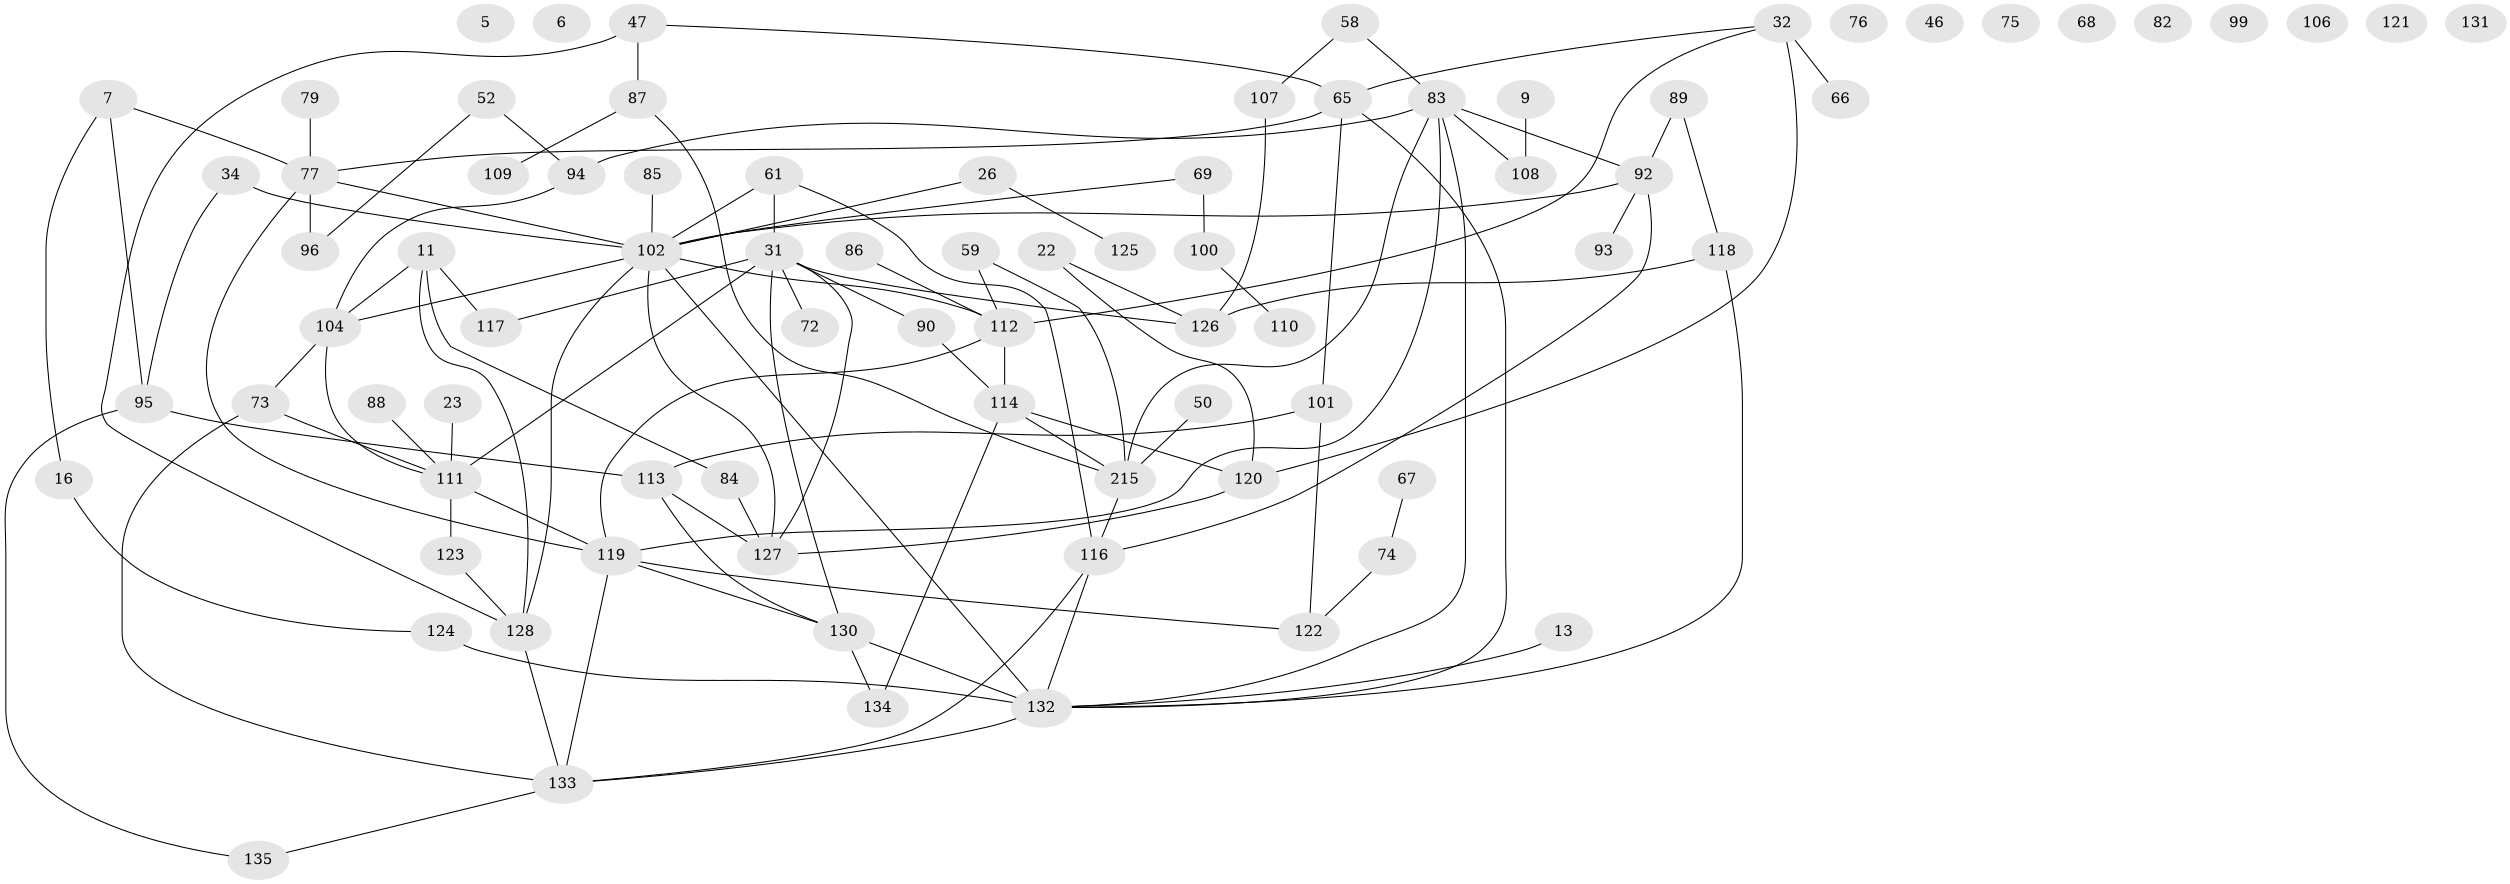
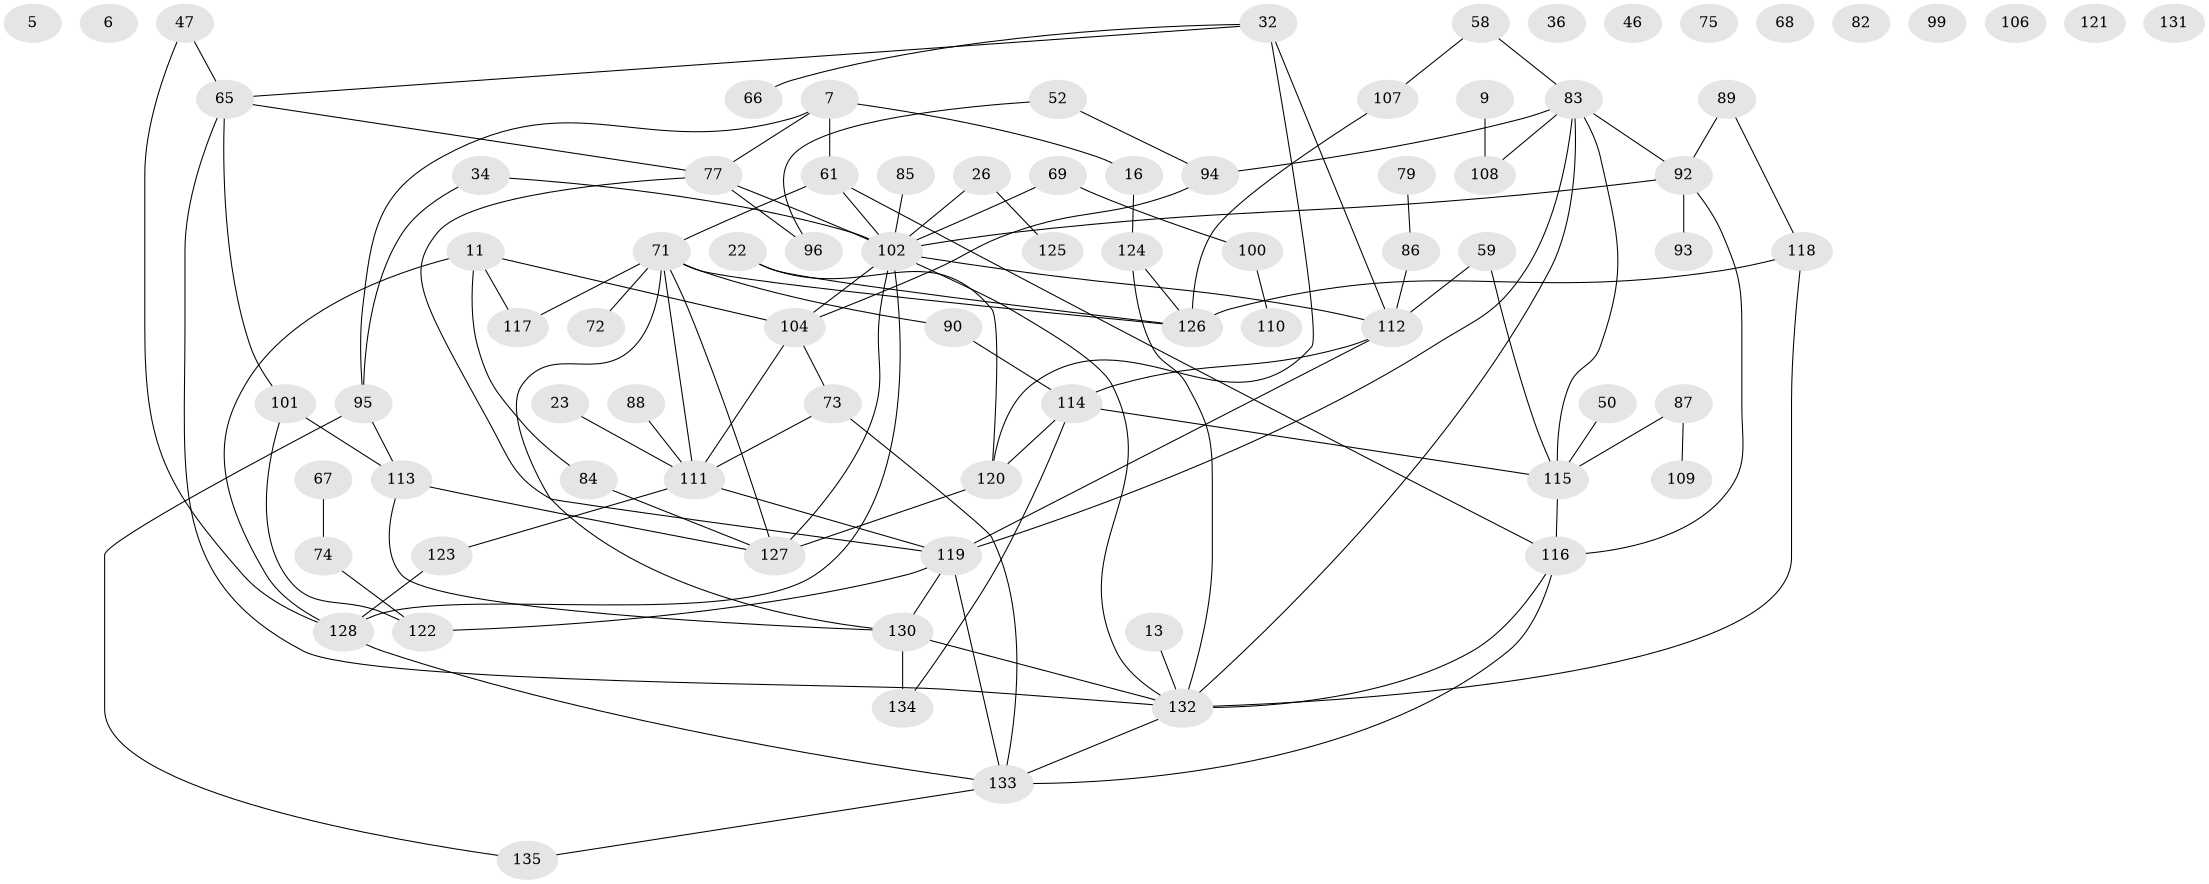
(1859, 23) -> (1557, 23)
(638, 61) -> none
(310, 138) -> (1409, 214)
none -> (830, 141)
(774, 252) -> (662, 252)
none -> (1166, 295)
(1125, 480) -> (1558, 480)
